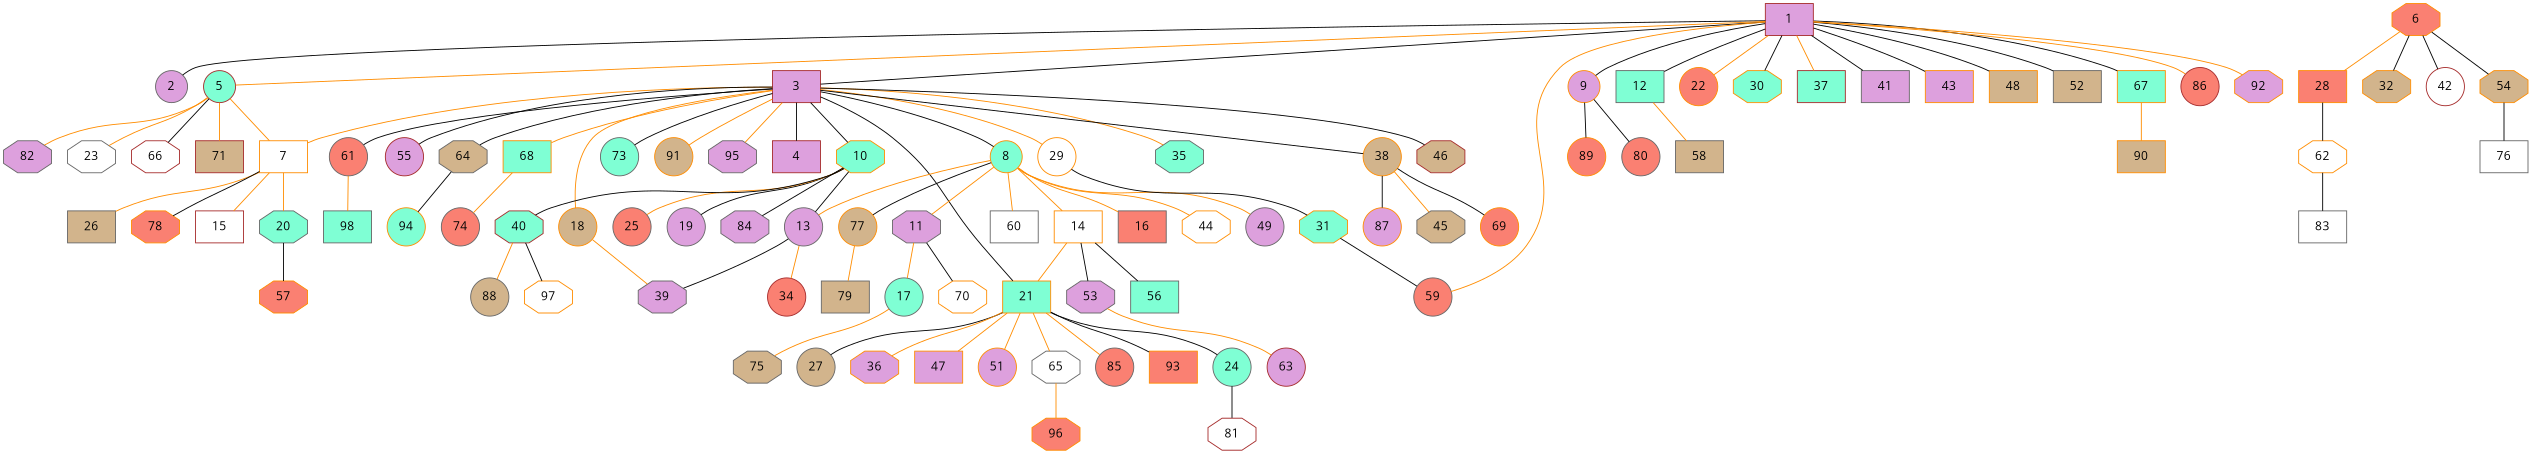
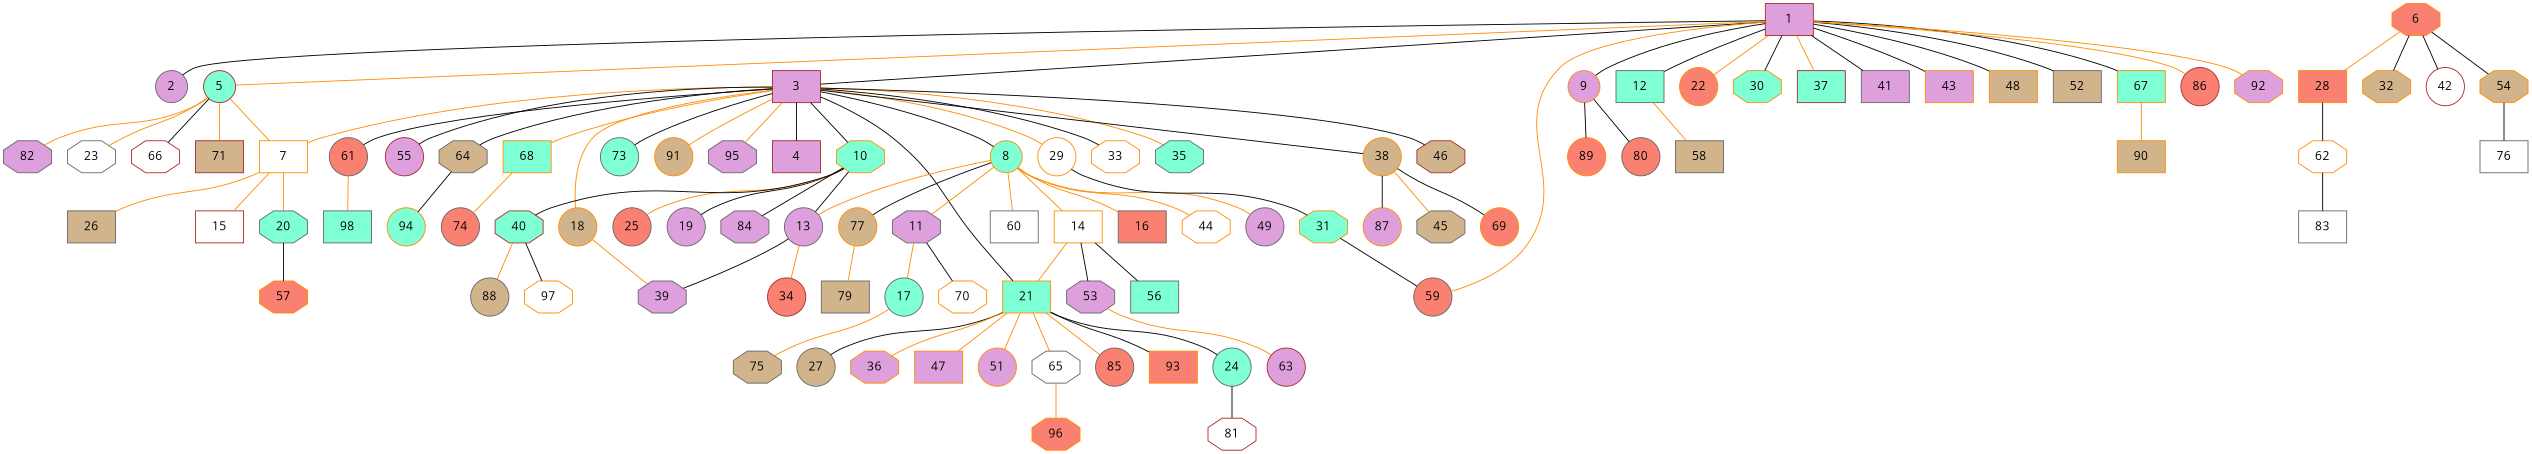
none -> (1116, 157)
(156, 227) -> none
